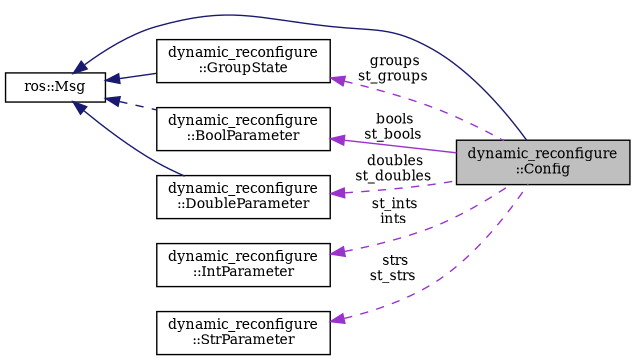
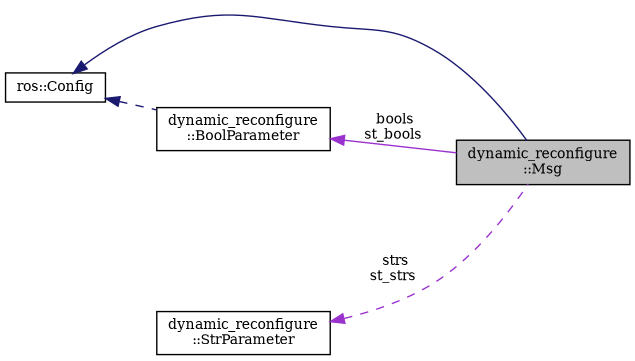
(244, 61) -> none
(56, 87) -> (56, 87)
(543, 162) -> (543, 162)
(244, 197) -> none
(244, 265) -> none
